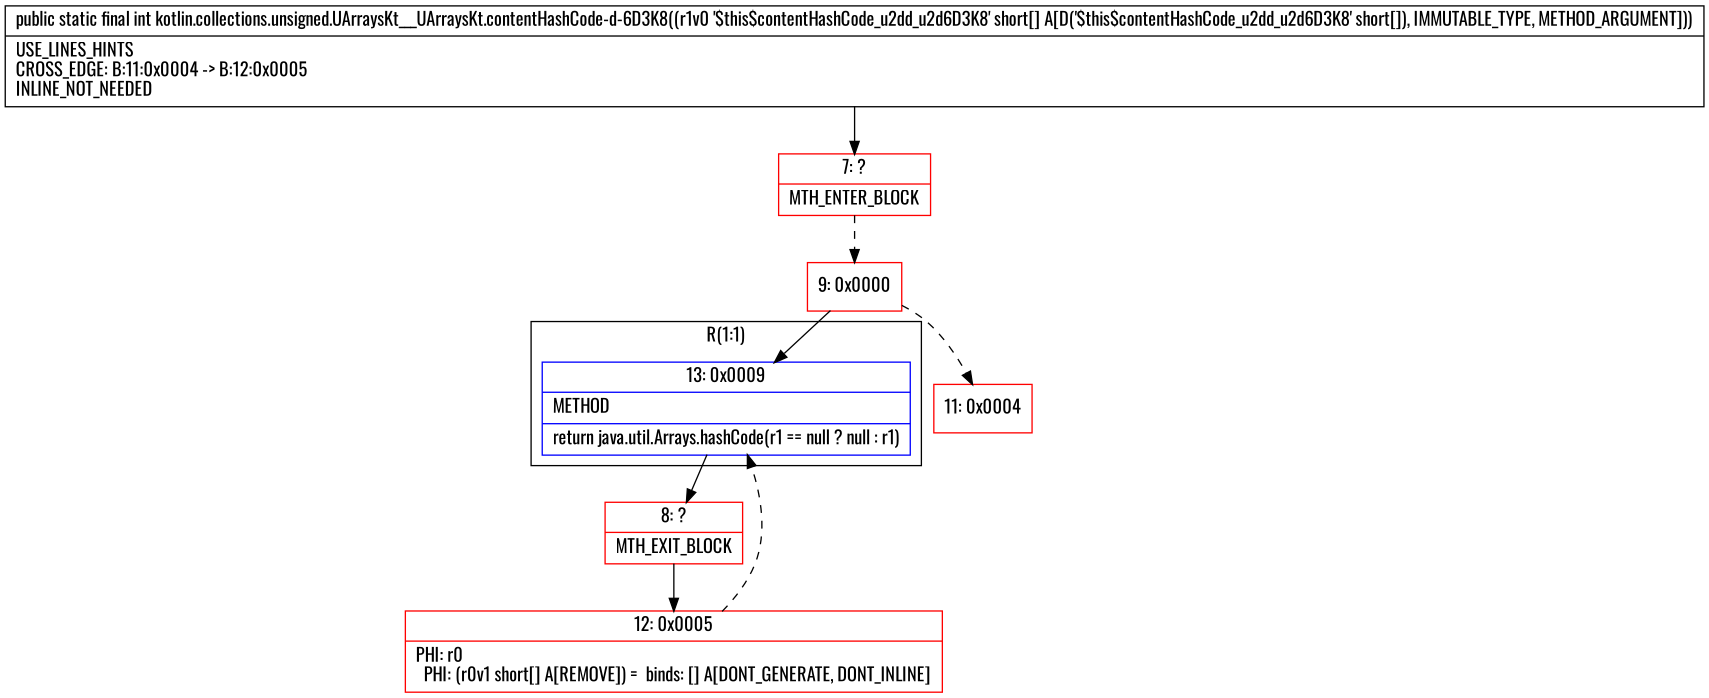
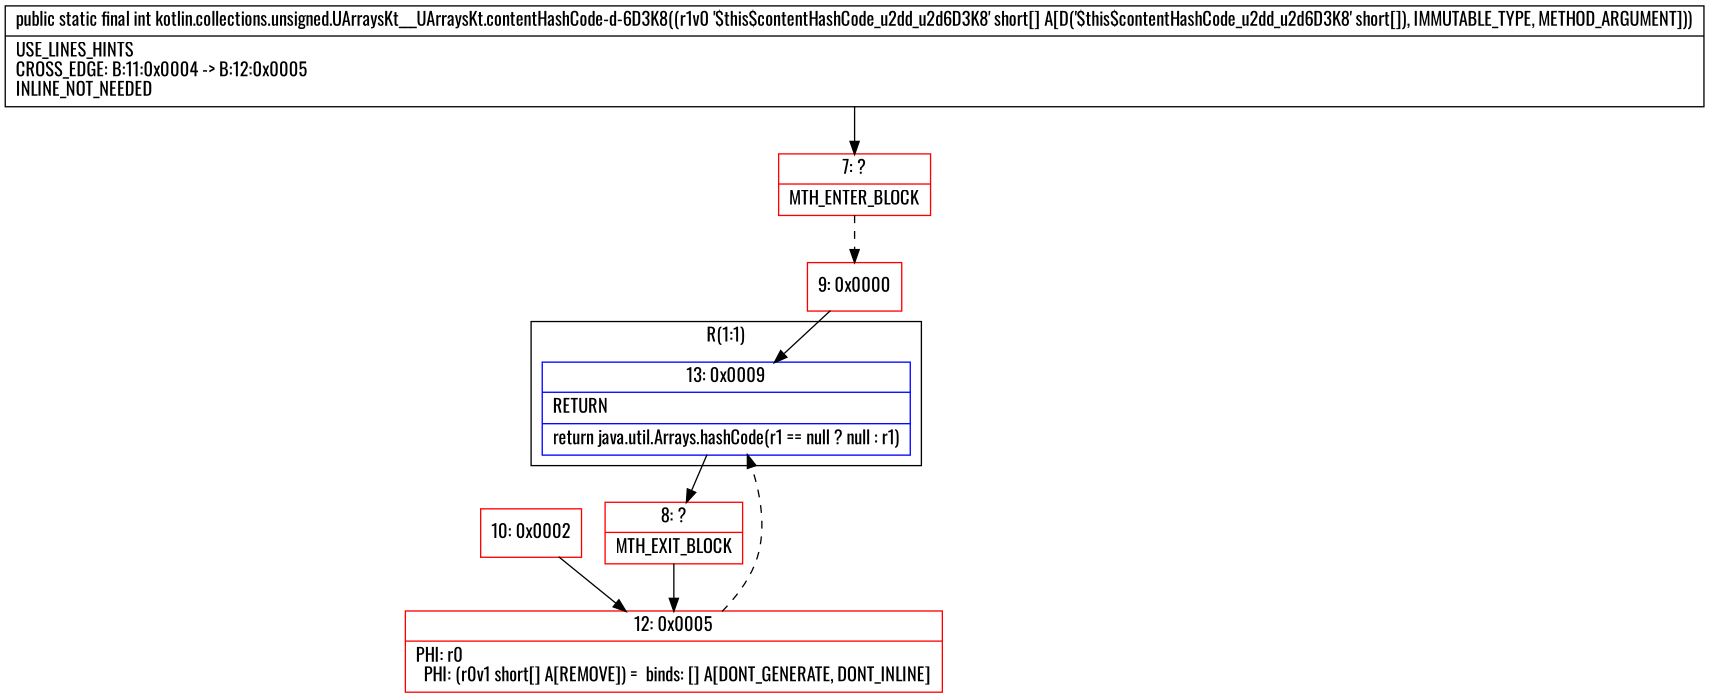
(582, 407) -> (581, 407)
(983, 409) -> none
none -> (531, 533)
